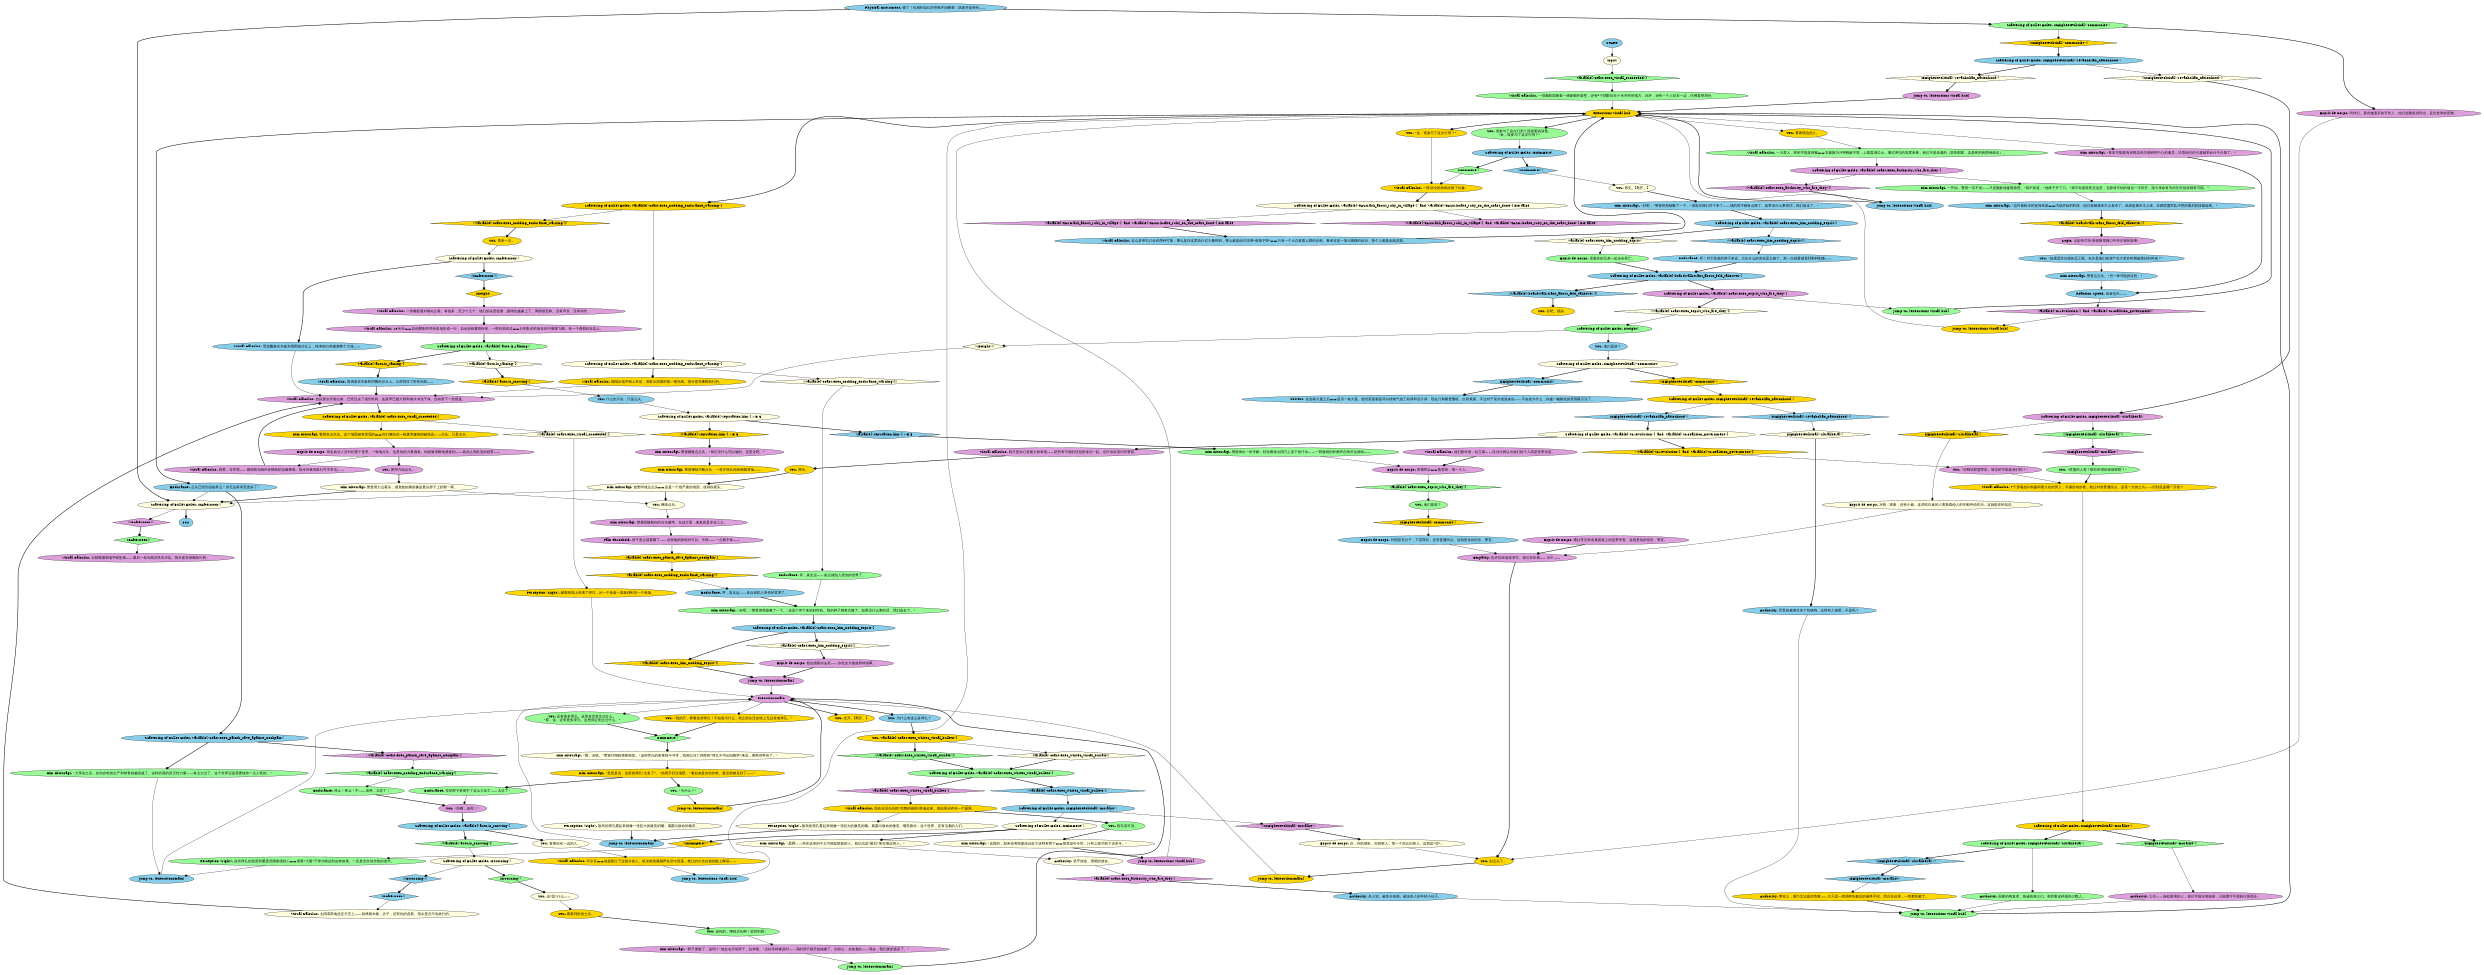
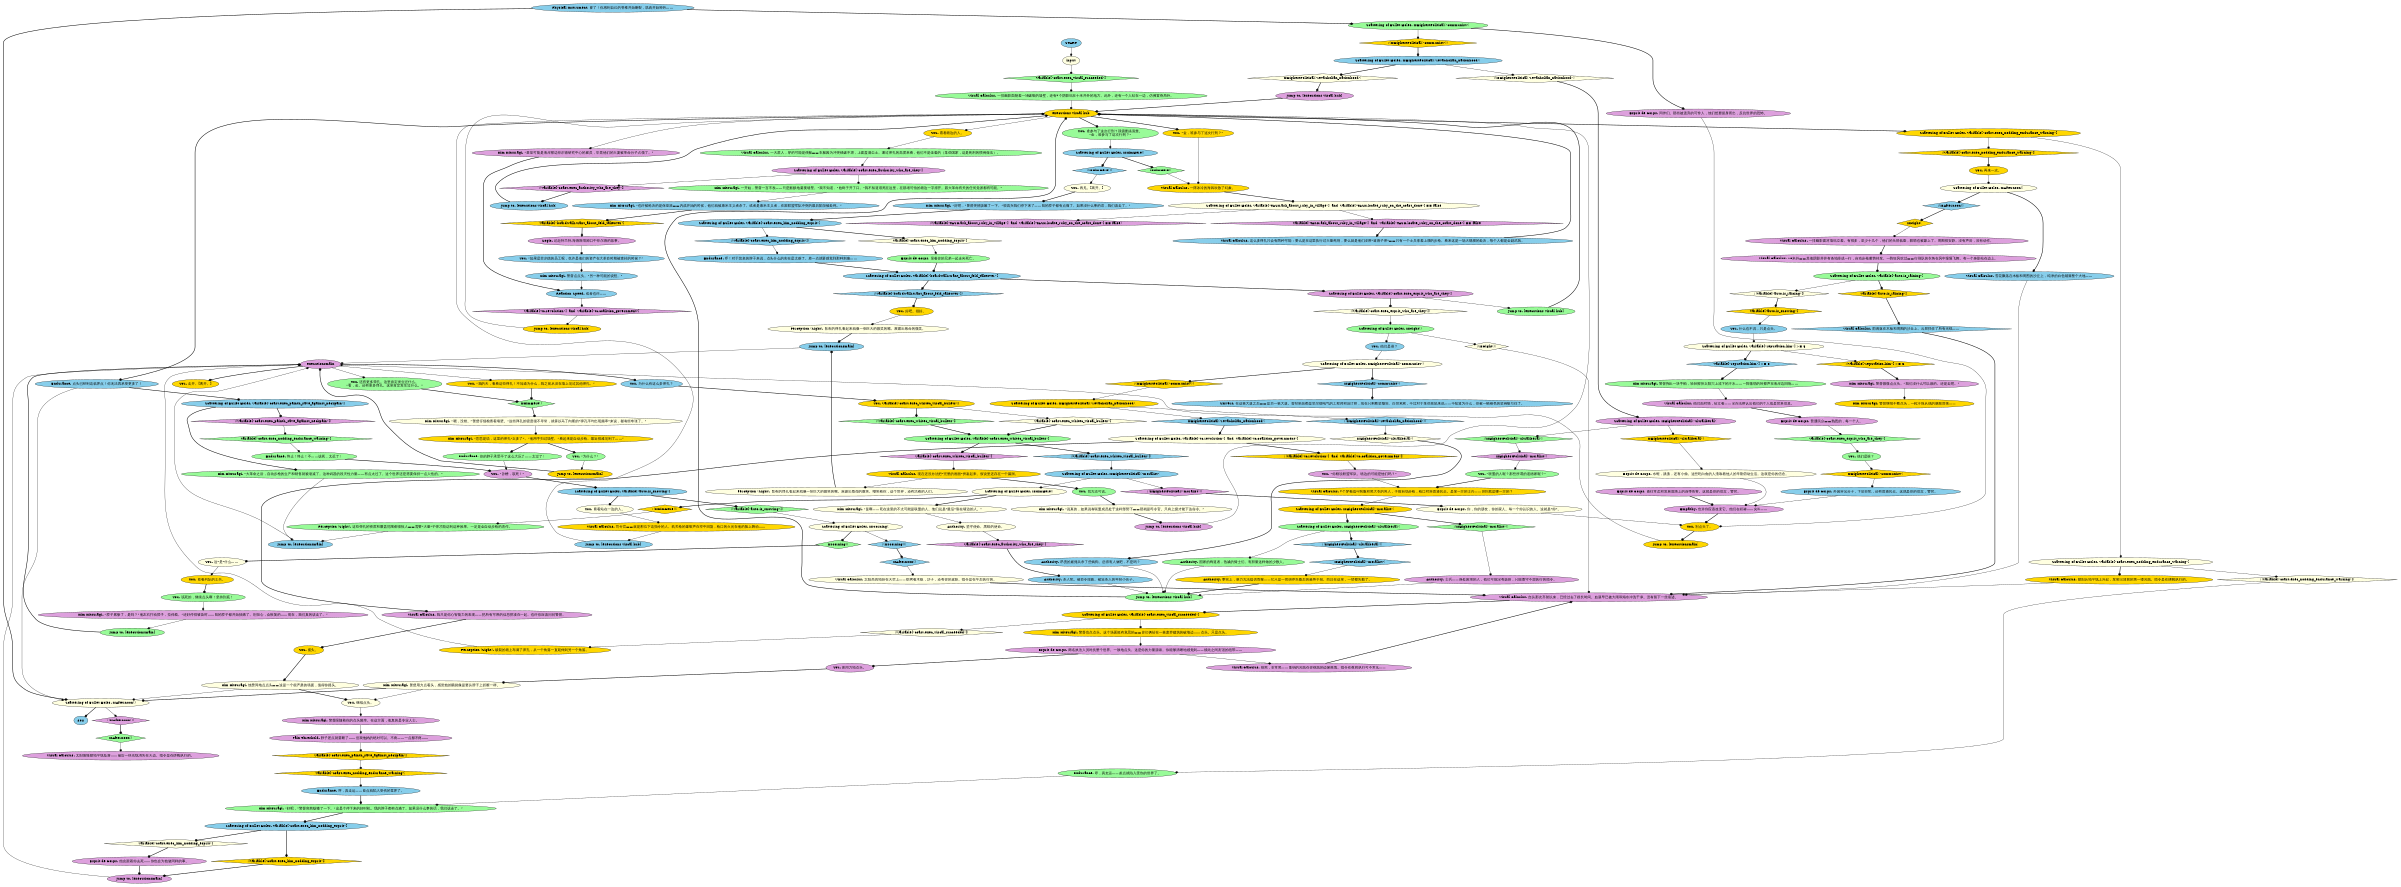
none -> (887, 319)
(376, 382) -> (1902, 329)
(1359, 461) -> (1722, 393)
